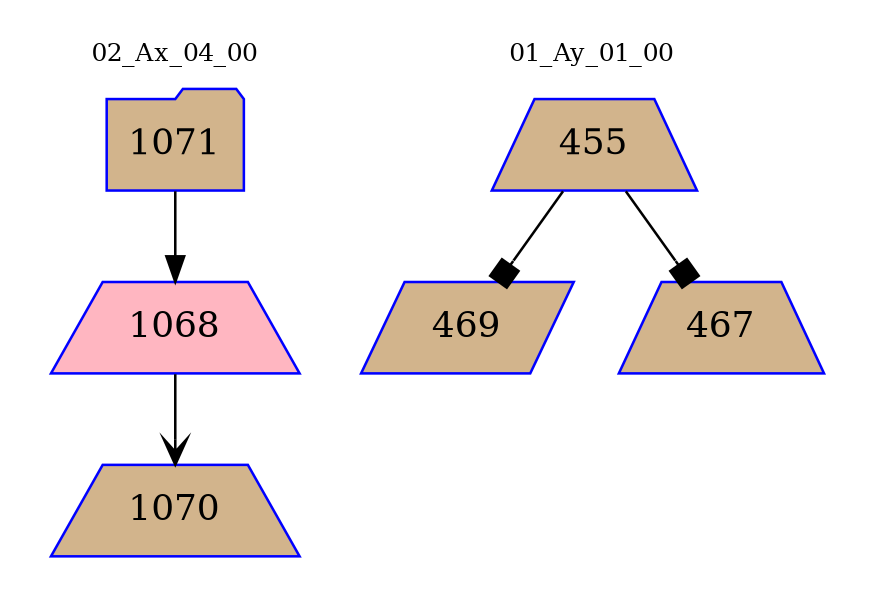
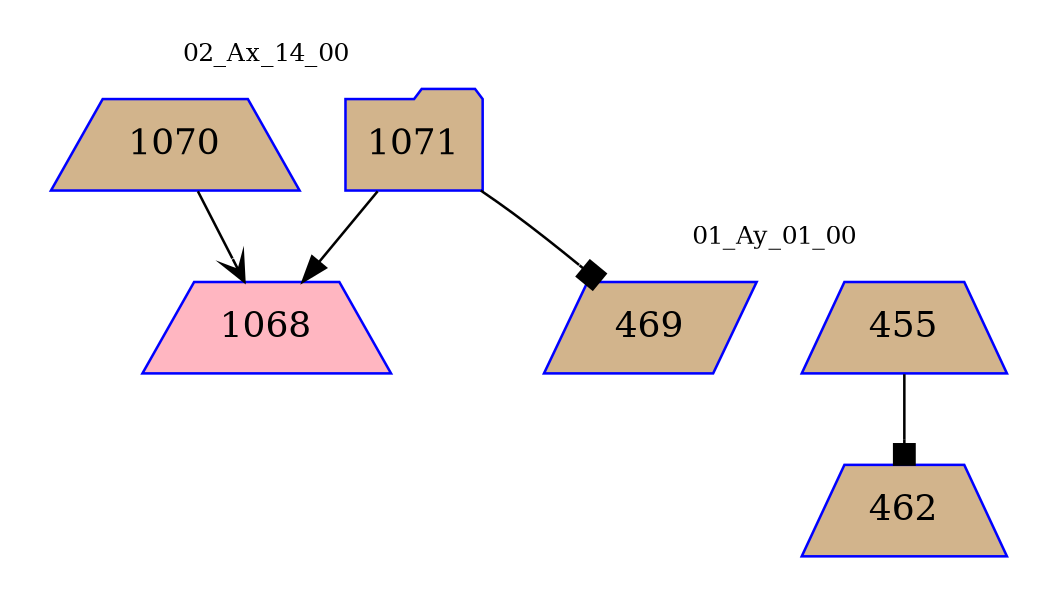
(175, 55) -> (267, 55)
(538, 226) -> (541, 234)
(721, 328) -> (904, 511)
(175, 407) -> (215, 225)
